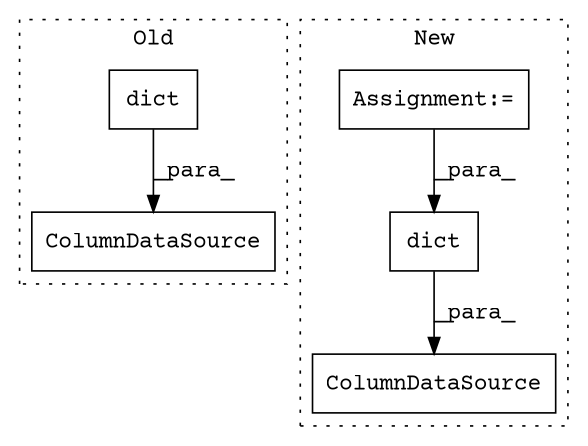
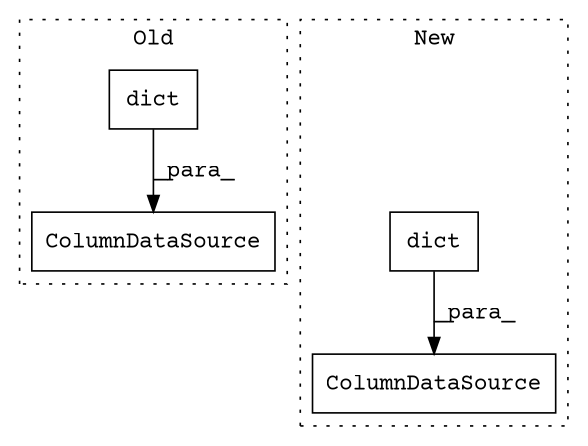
(434, 100) -> none
